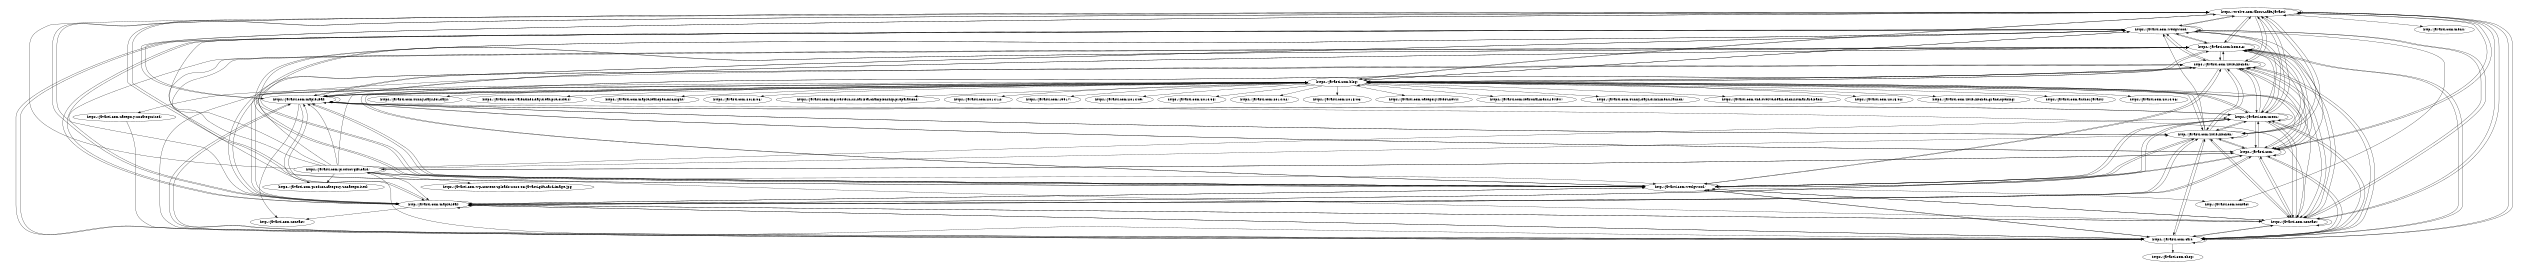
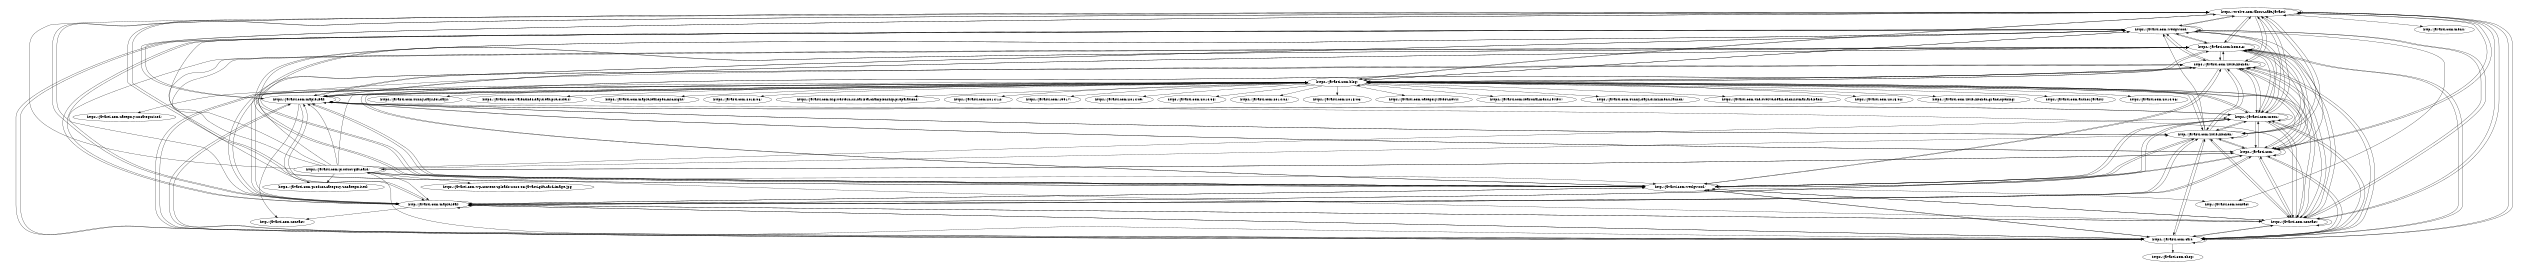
none -> (2269, 69)
none -> (1894, 86)
(1089, 237) -> (155, 189)
